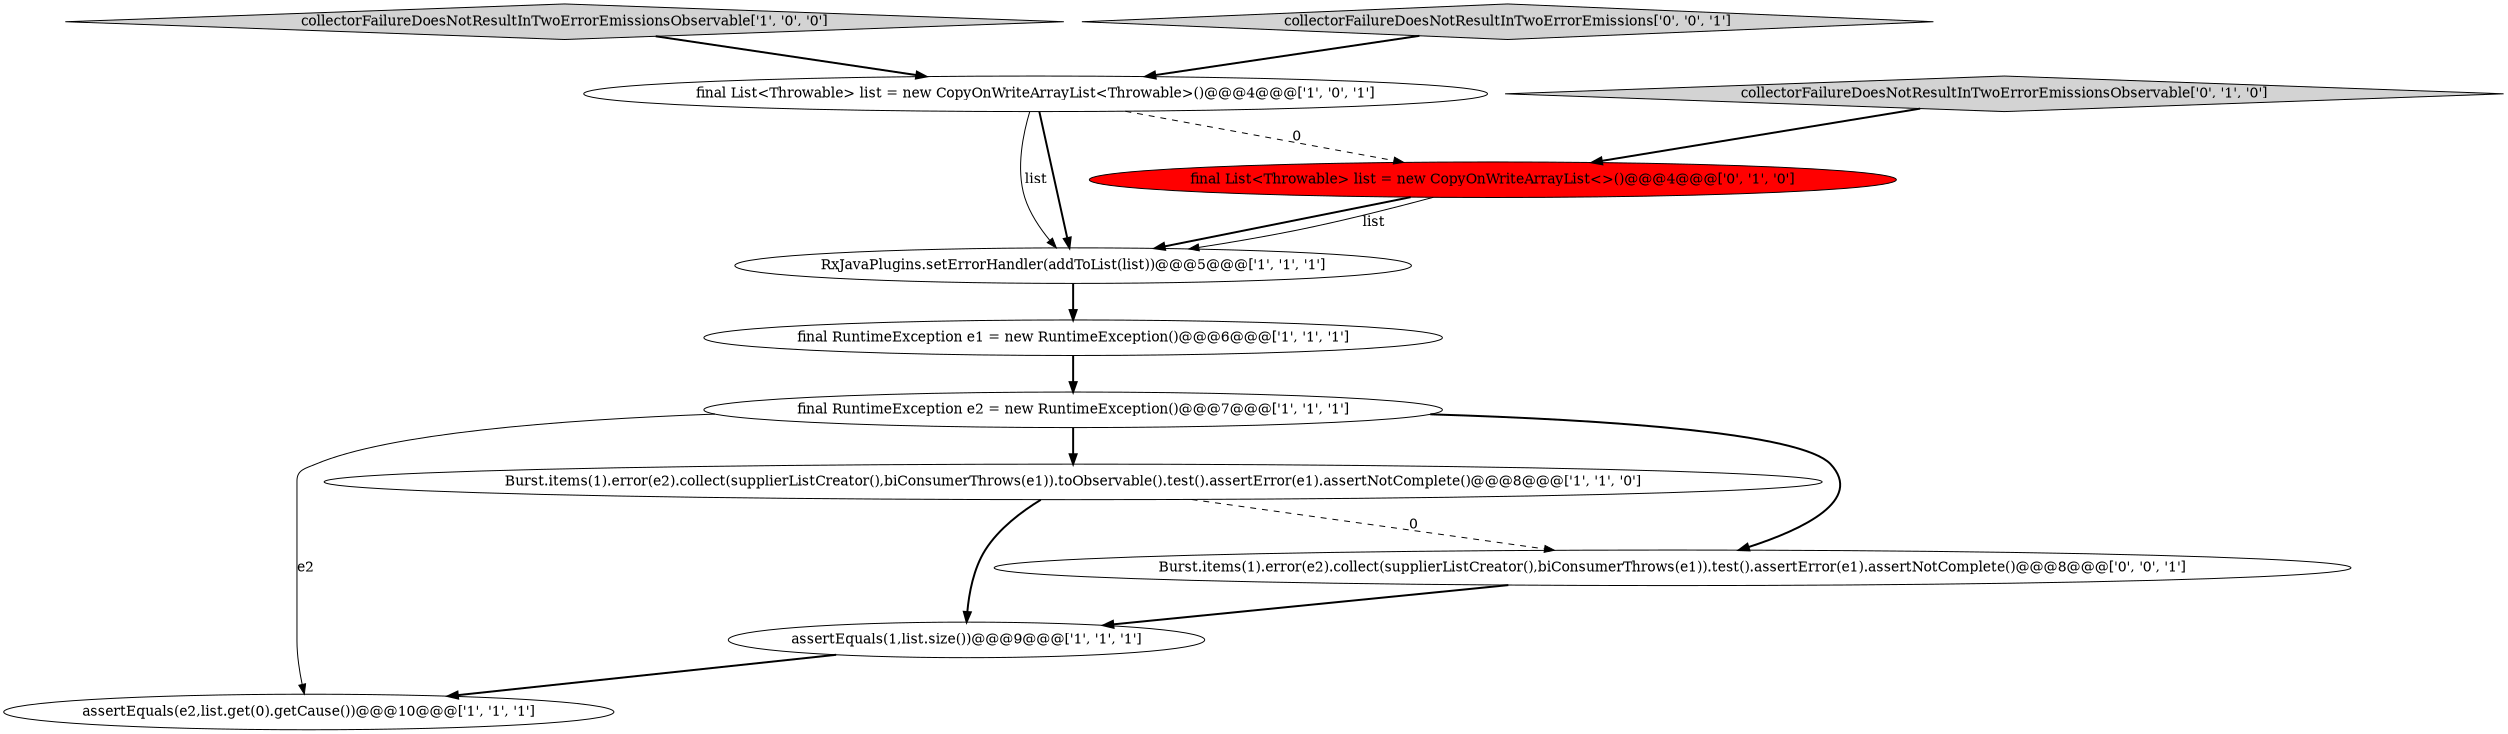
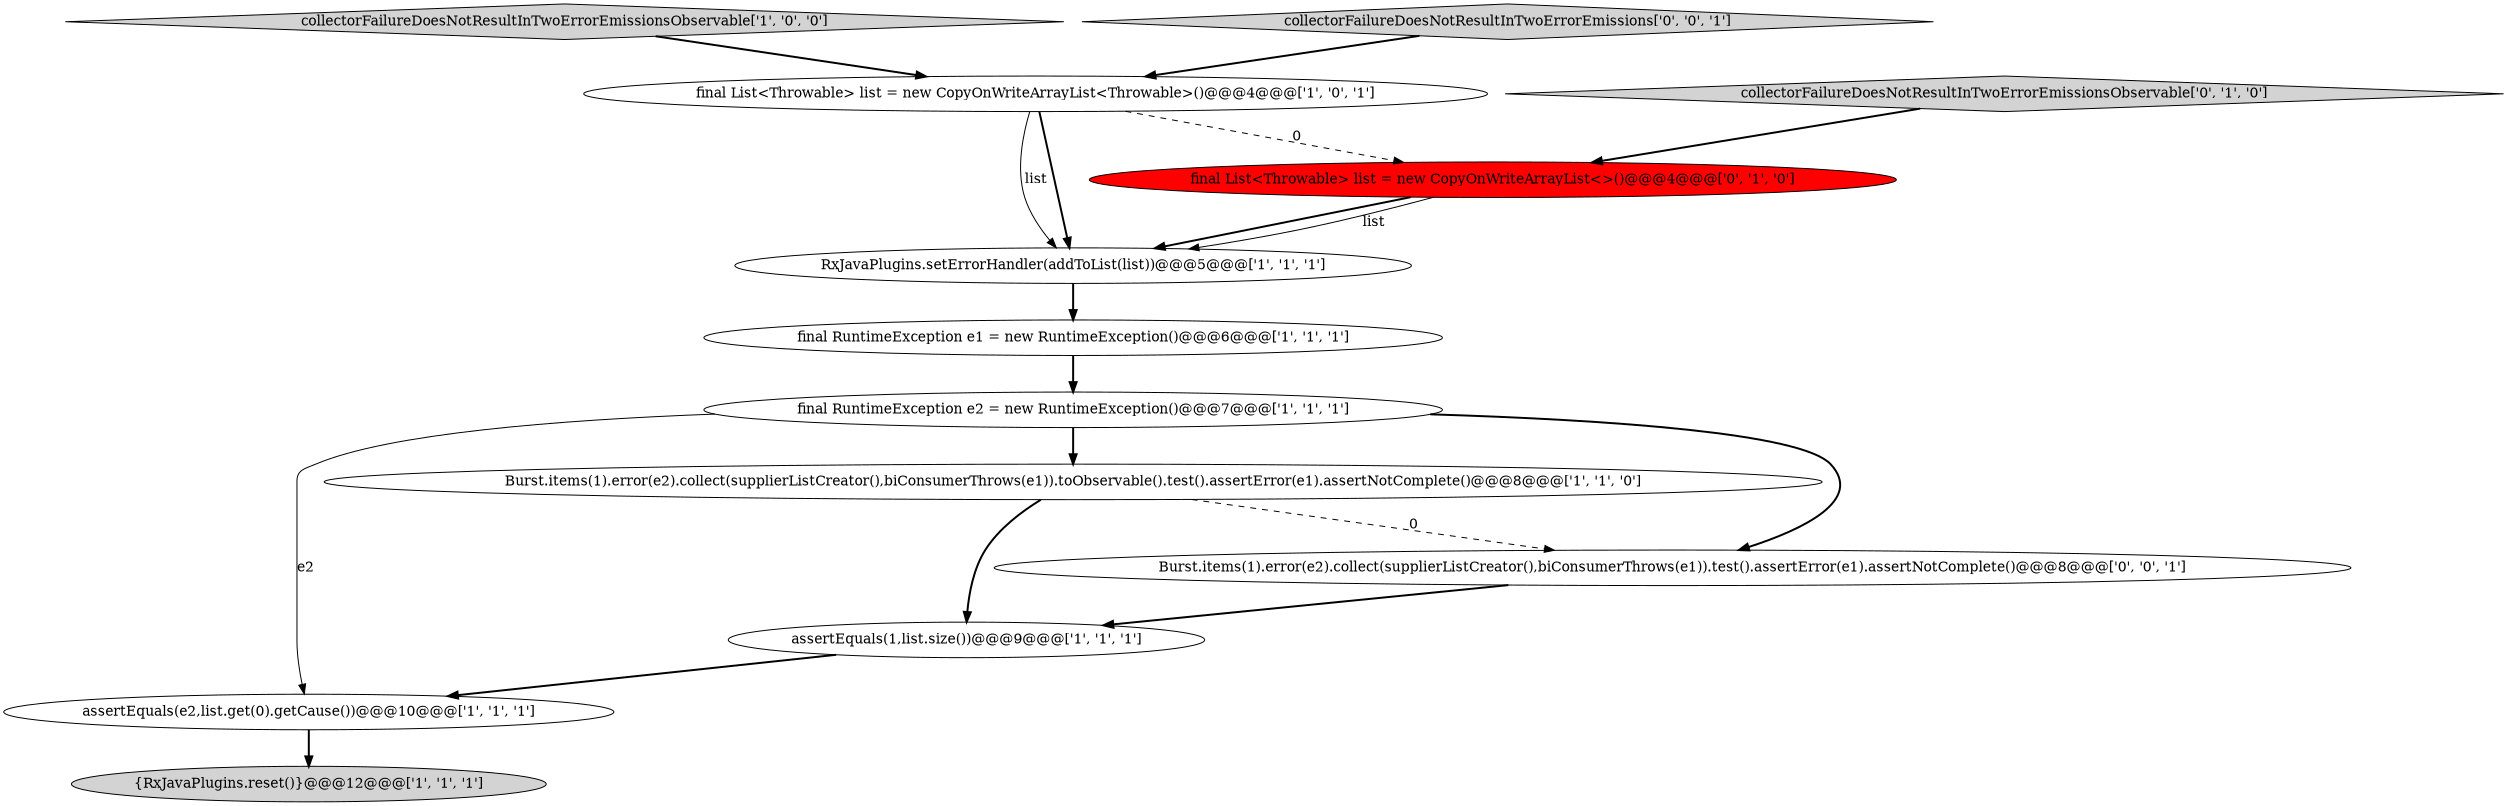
none -> (309, 784)
